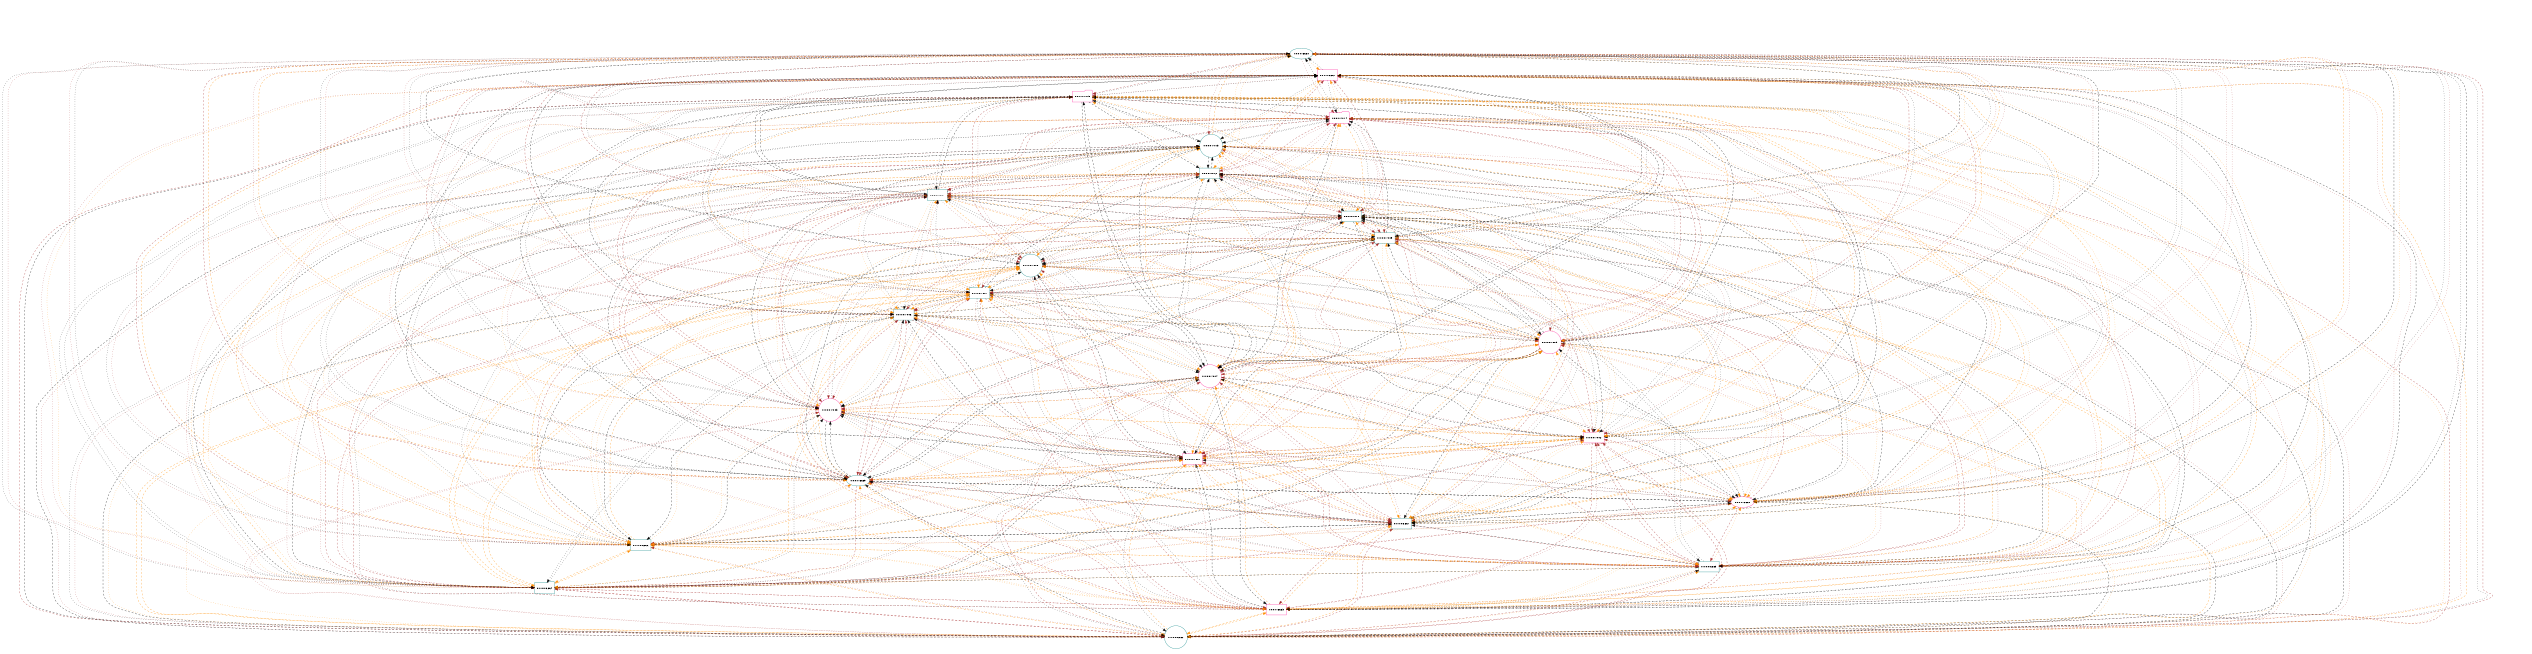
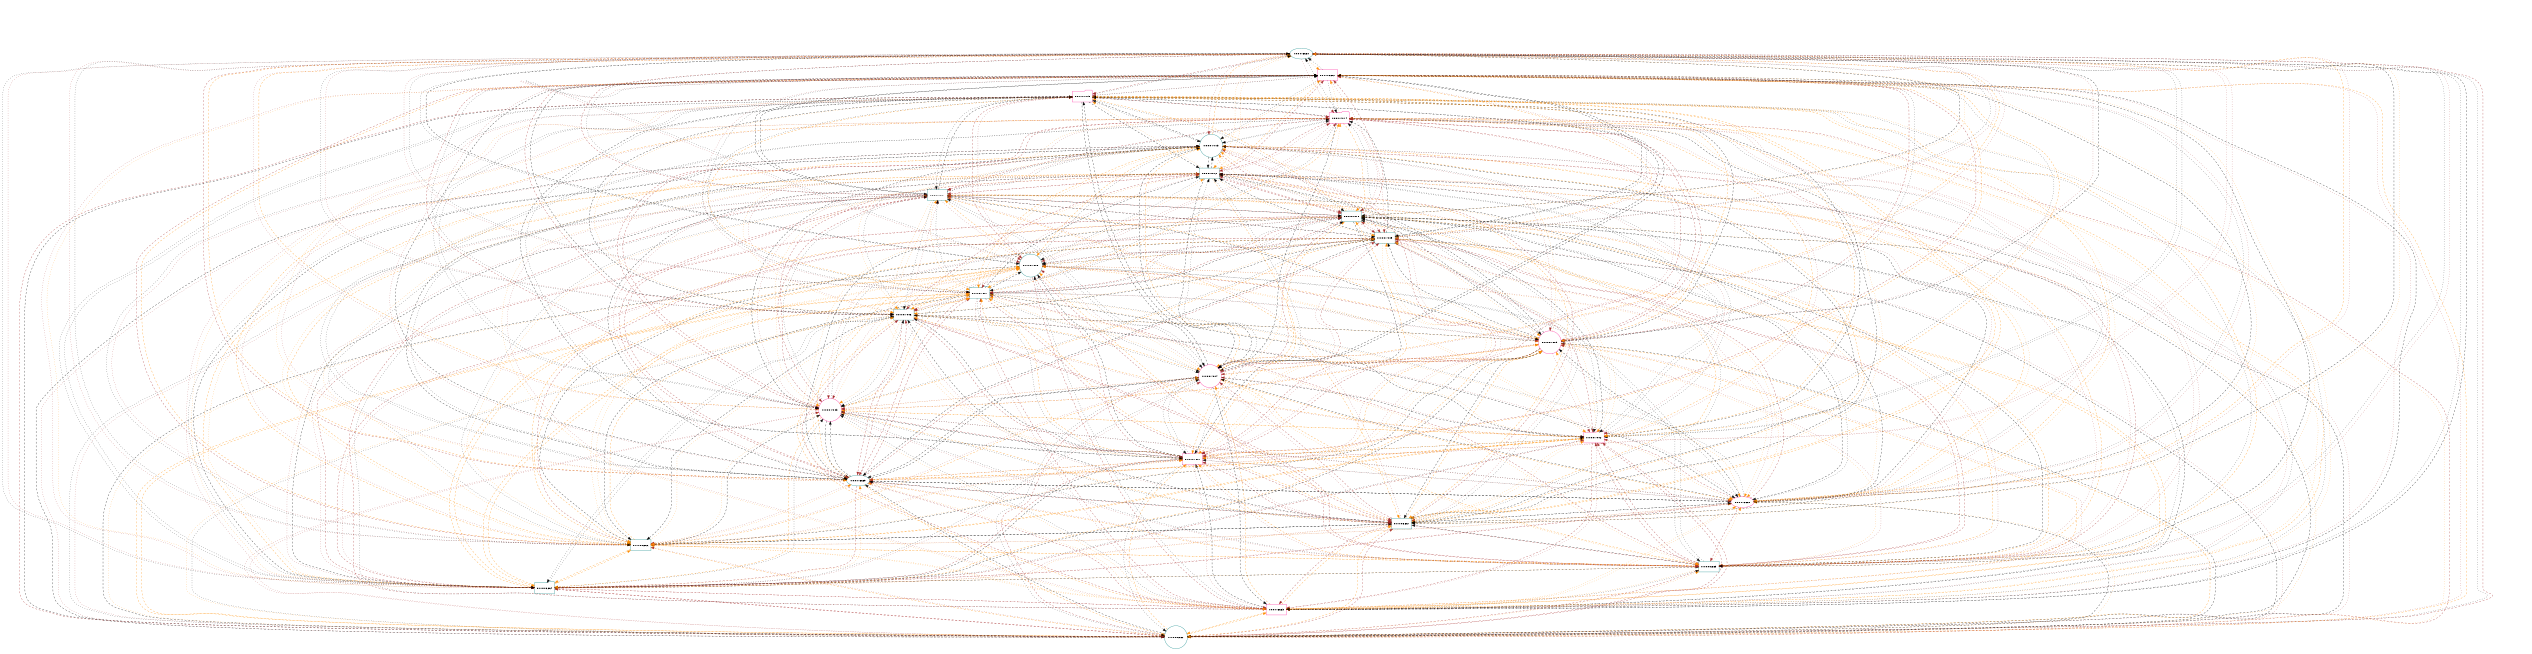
none -> (1279, 196)
none -> (2271, 505)
none -> (198, 591)
